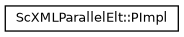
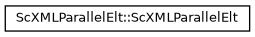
(92, 18) -> (127, 18)
